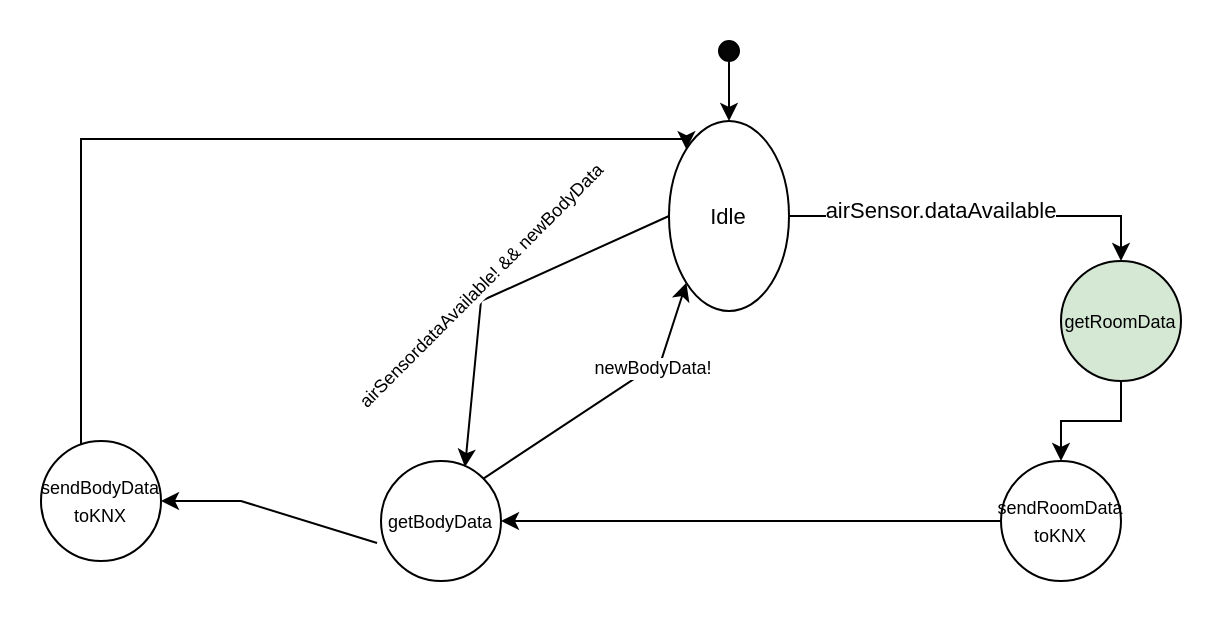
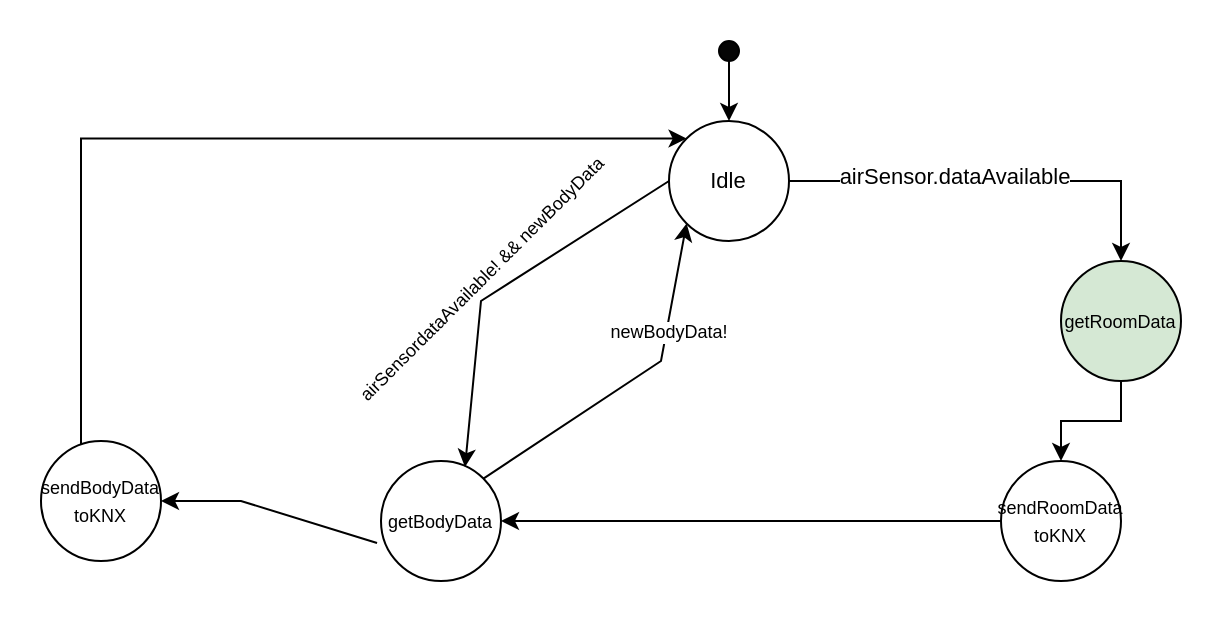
(729, 216) -> (729, 181)
